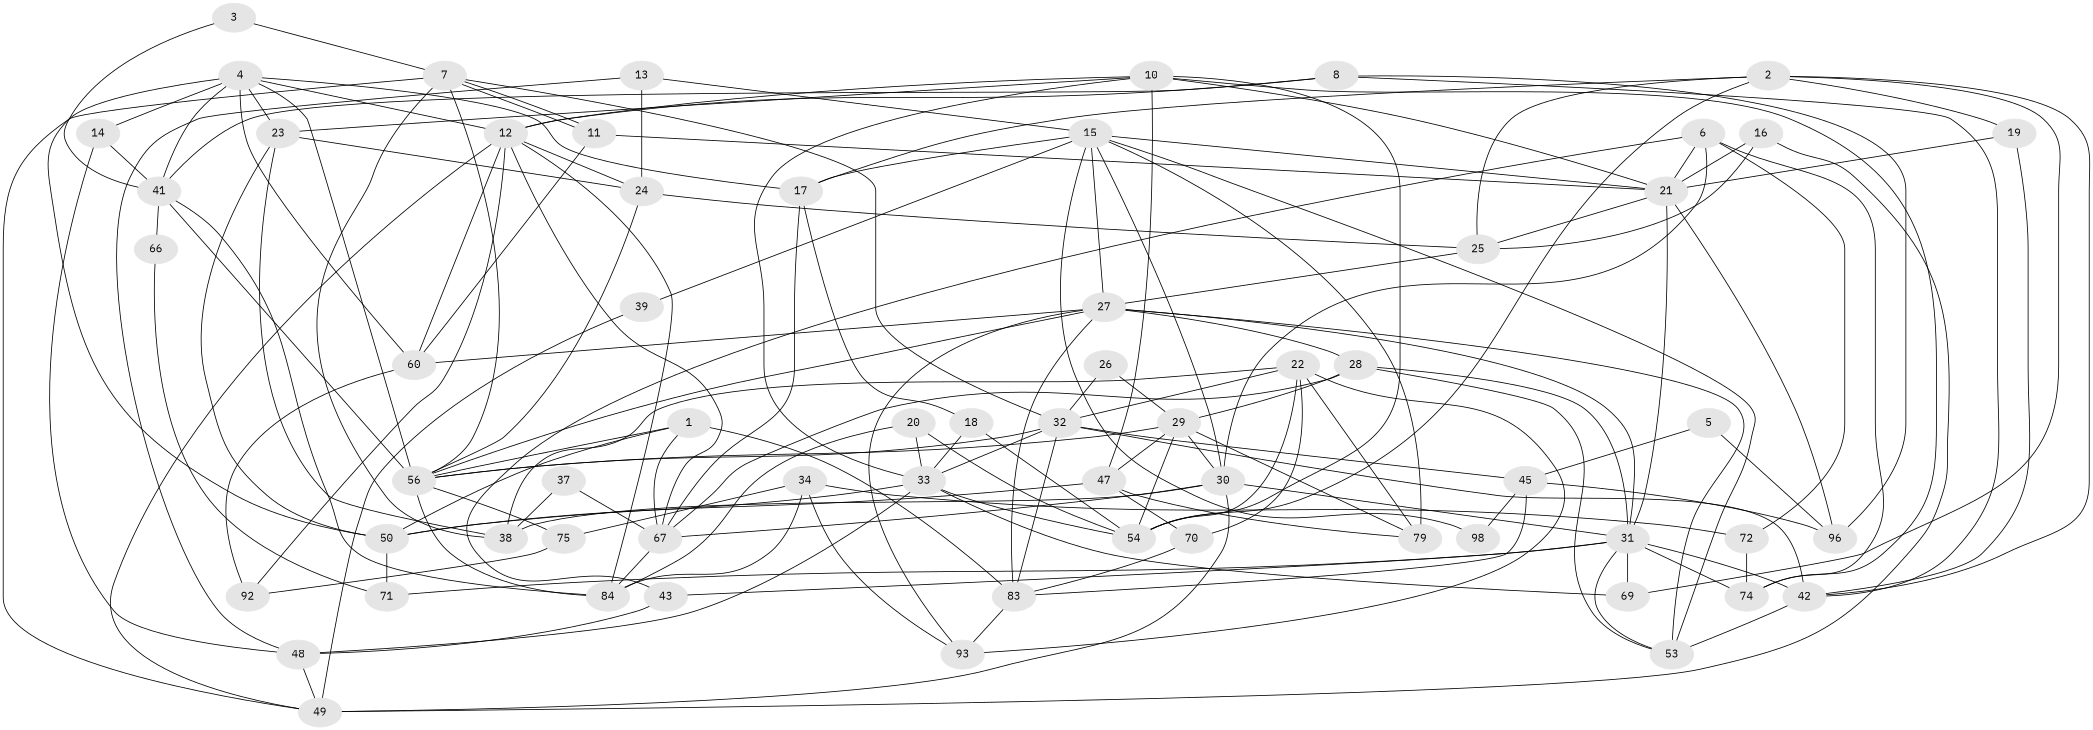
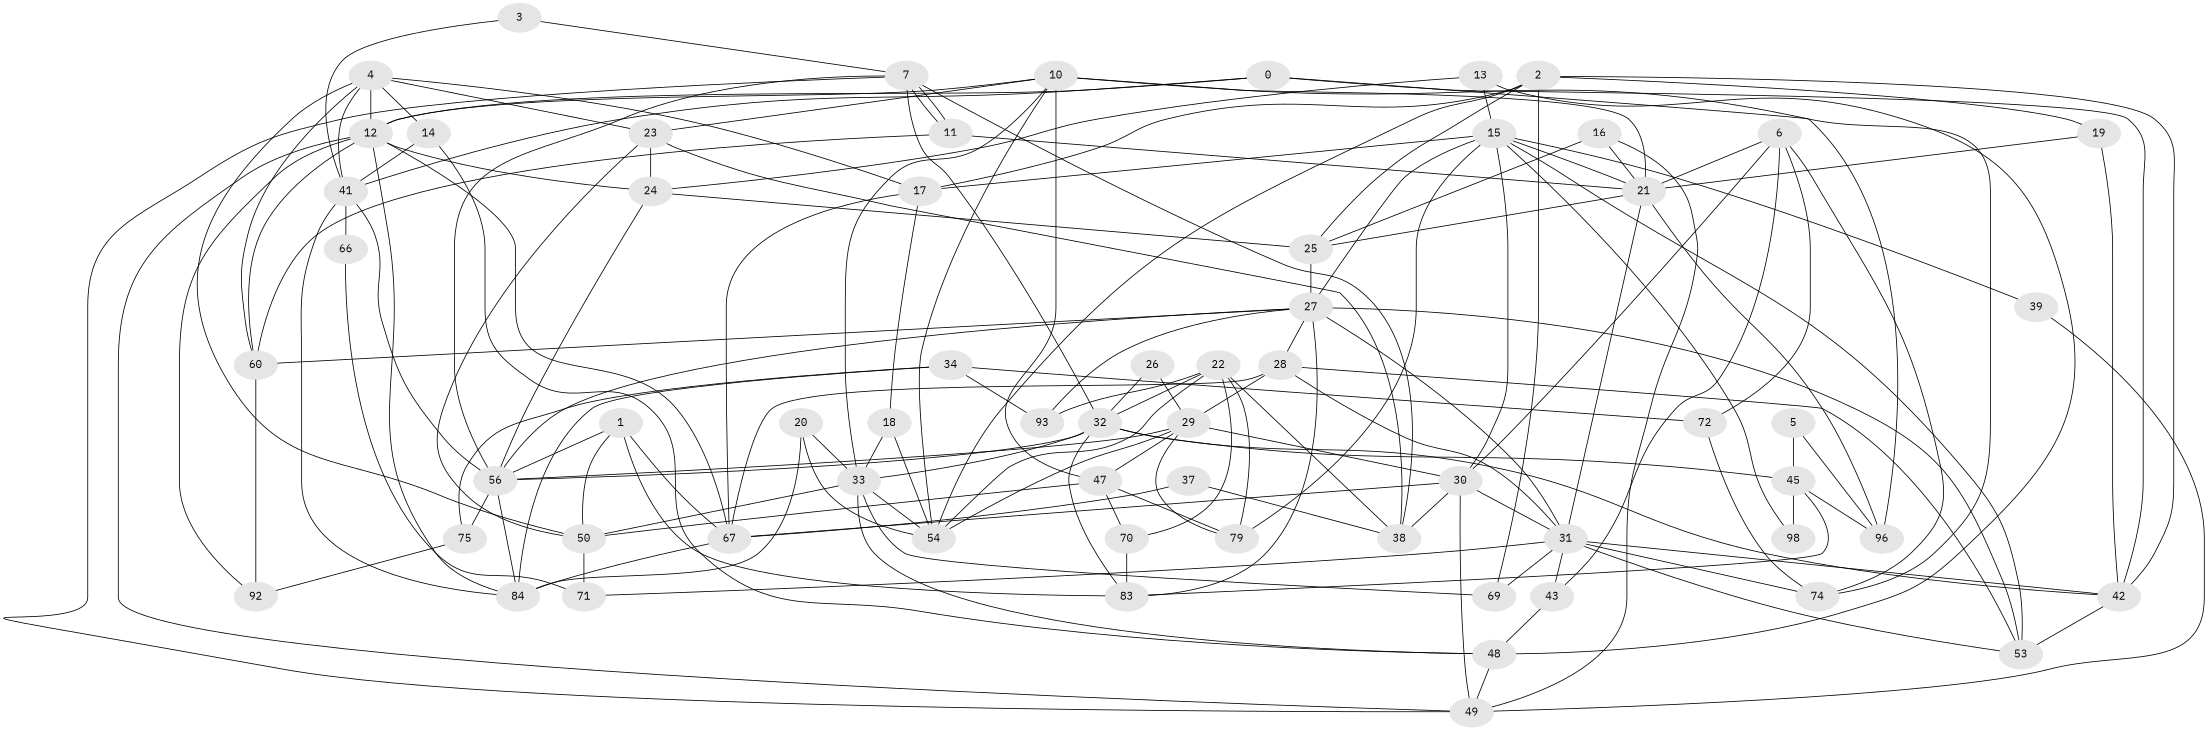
(1337, 76) -> (1268, 76)
(348, 253) -> none
(988, 626) -> none
